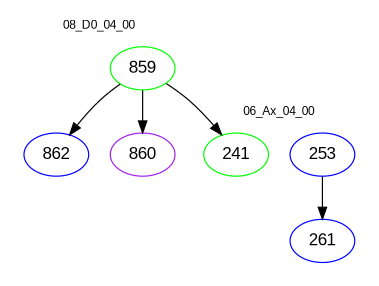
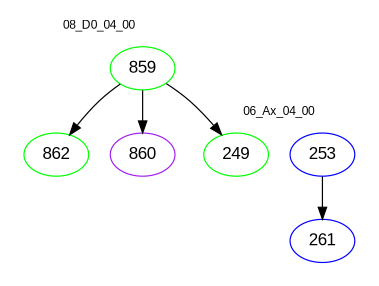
(56, 155) -> (56, 155)
(236, 155) -> (236, 155)
